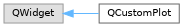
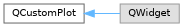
(86, 14) -> (107, 14)
